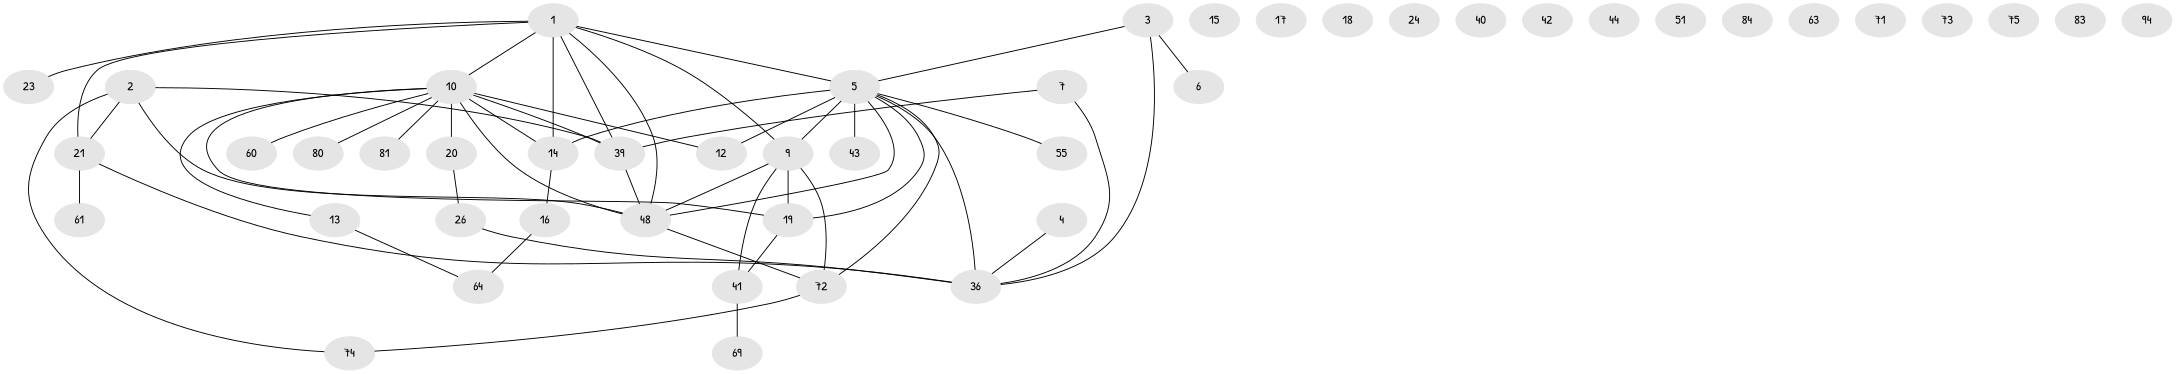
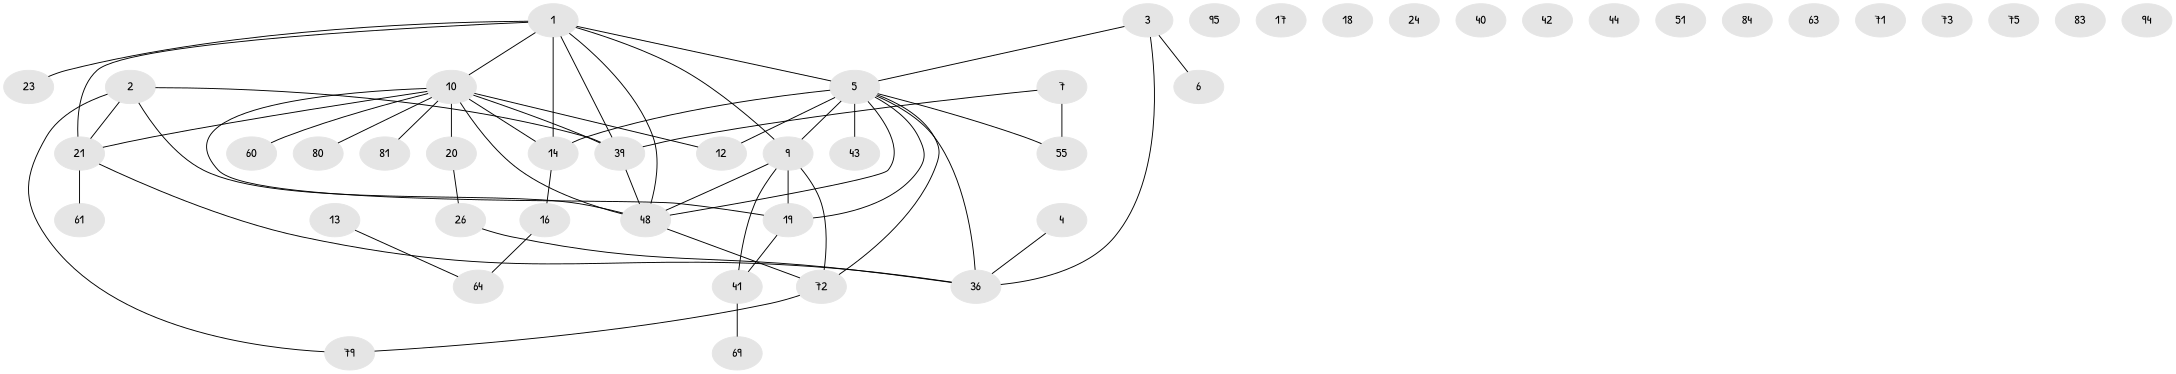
(1215, 20) -> (1215, 20)
(221, 118) -> (265, 117)
(1104, 220) -> (1062, 120)
(350, 353) -> (350, 353)
